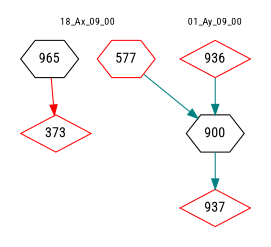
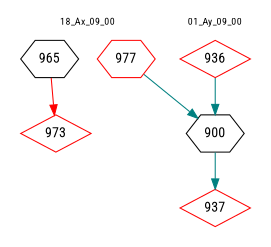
(126, 59) -> (126, 59)
(56, 133) -> (56, 133)
